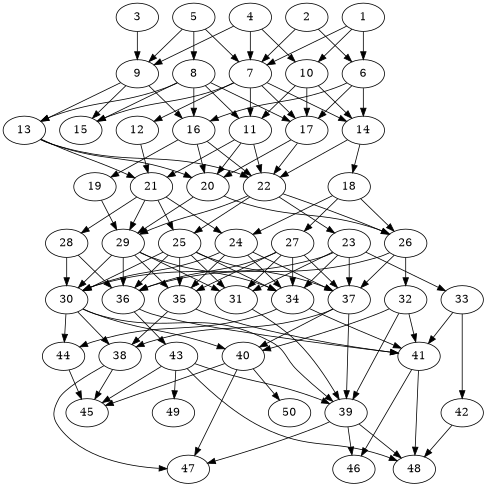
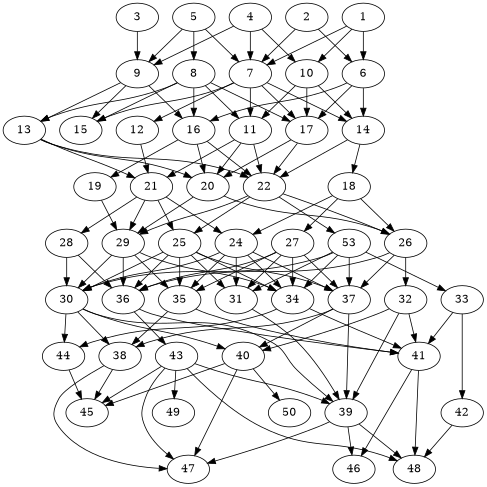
(349, 243) -> (349, 243)
(176, 270) -> (236, 268)
none -> (142, 412)
